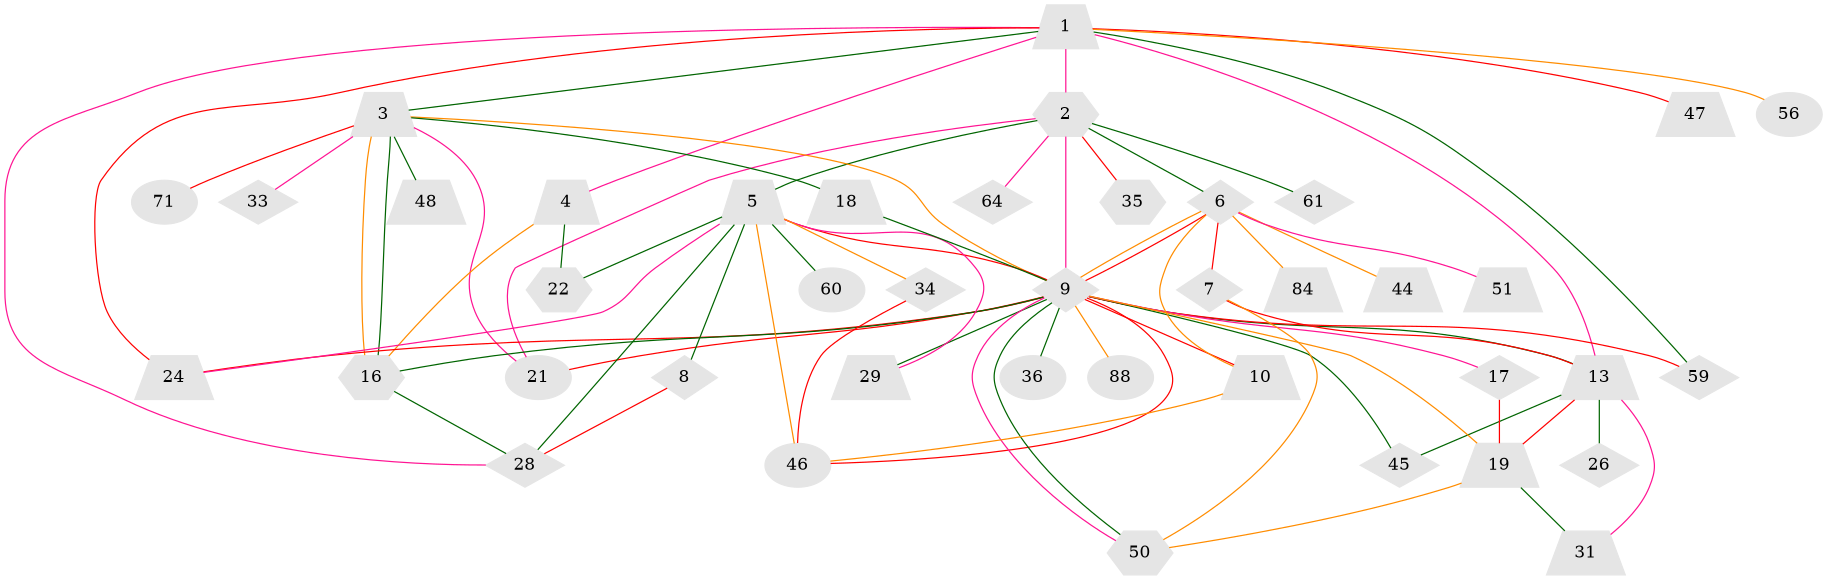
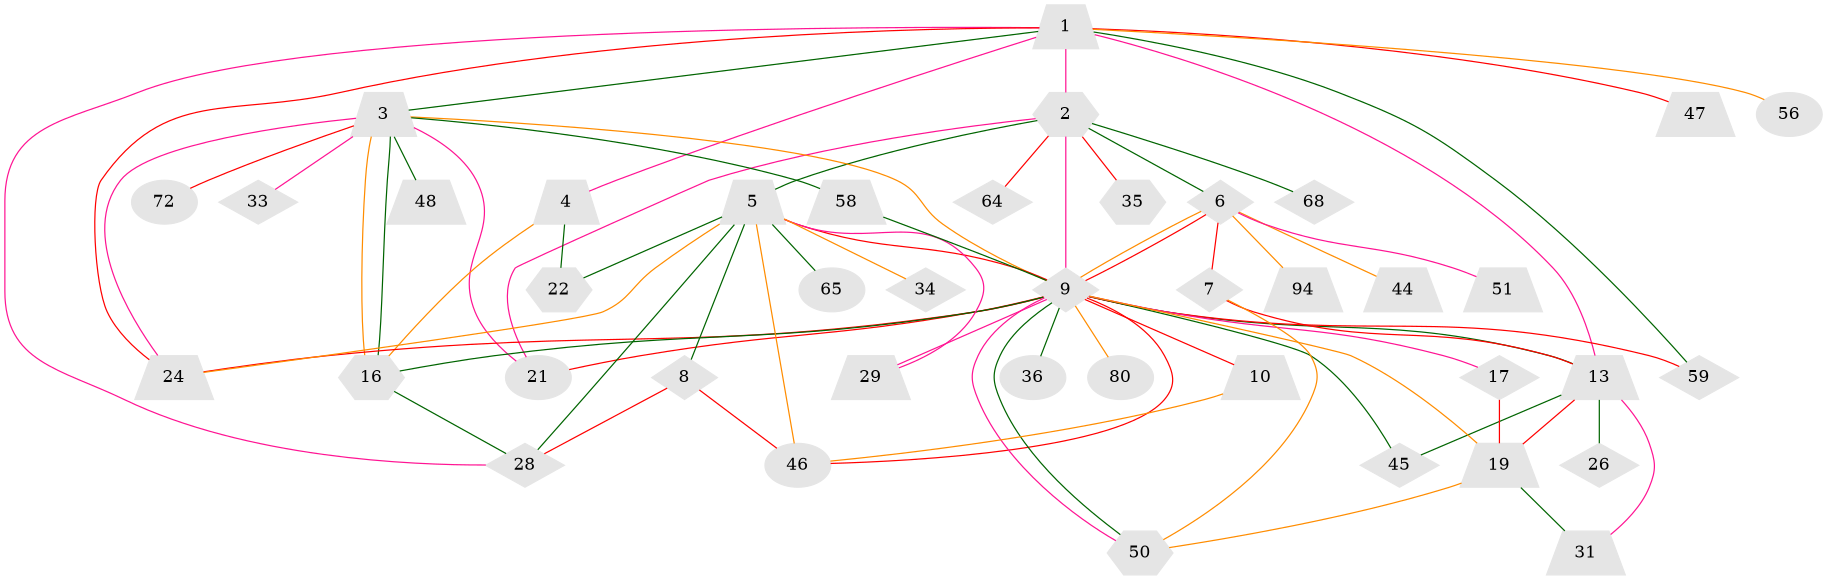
(1027, 161) -> (1027, 161)
none -> (143, 164)
(164, 202) -> (164, 202)
(847, 202) -> (847, 202)
(1314, 202) -> (1314, 202)
(832, 290) -> (832, 290)
(1303, 290) -> (1303, 290)
(1161, 300) -> none
(972, 332) -> (972, 332)
(476, 334) -> (476, 334)
(824, 352) -> (738, 419)
(1121, 378) -> (1121, 378)
